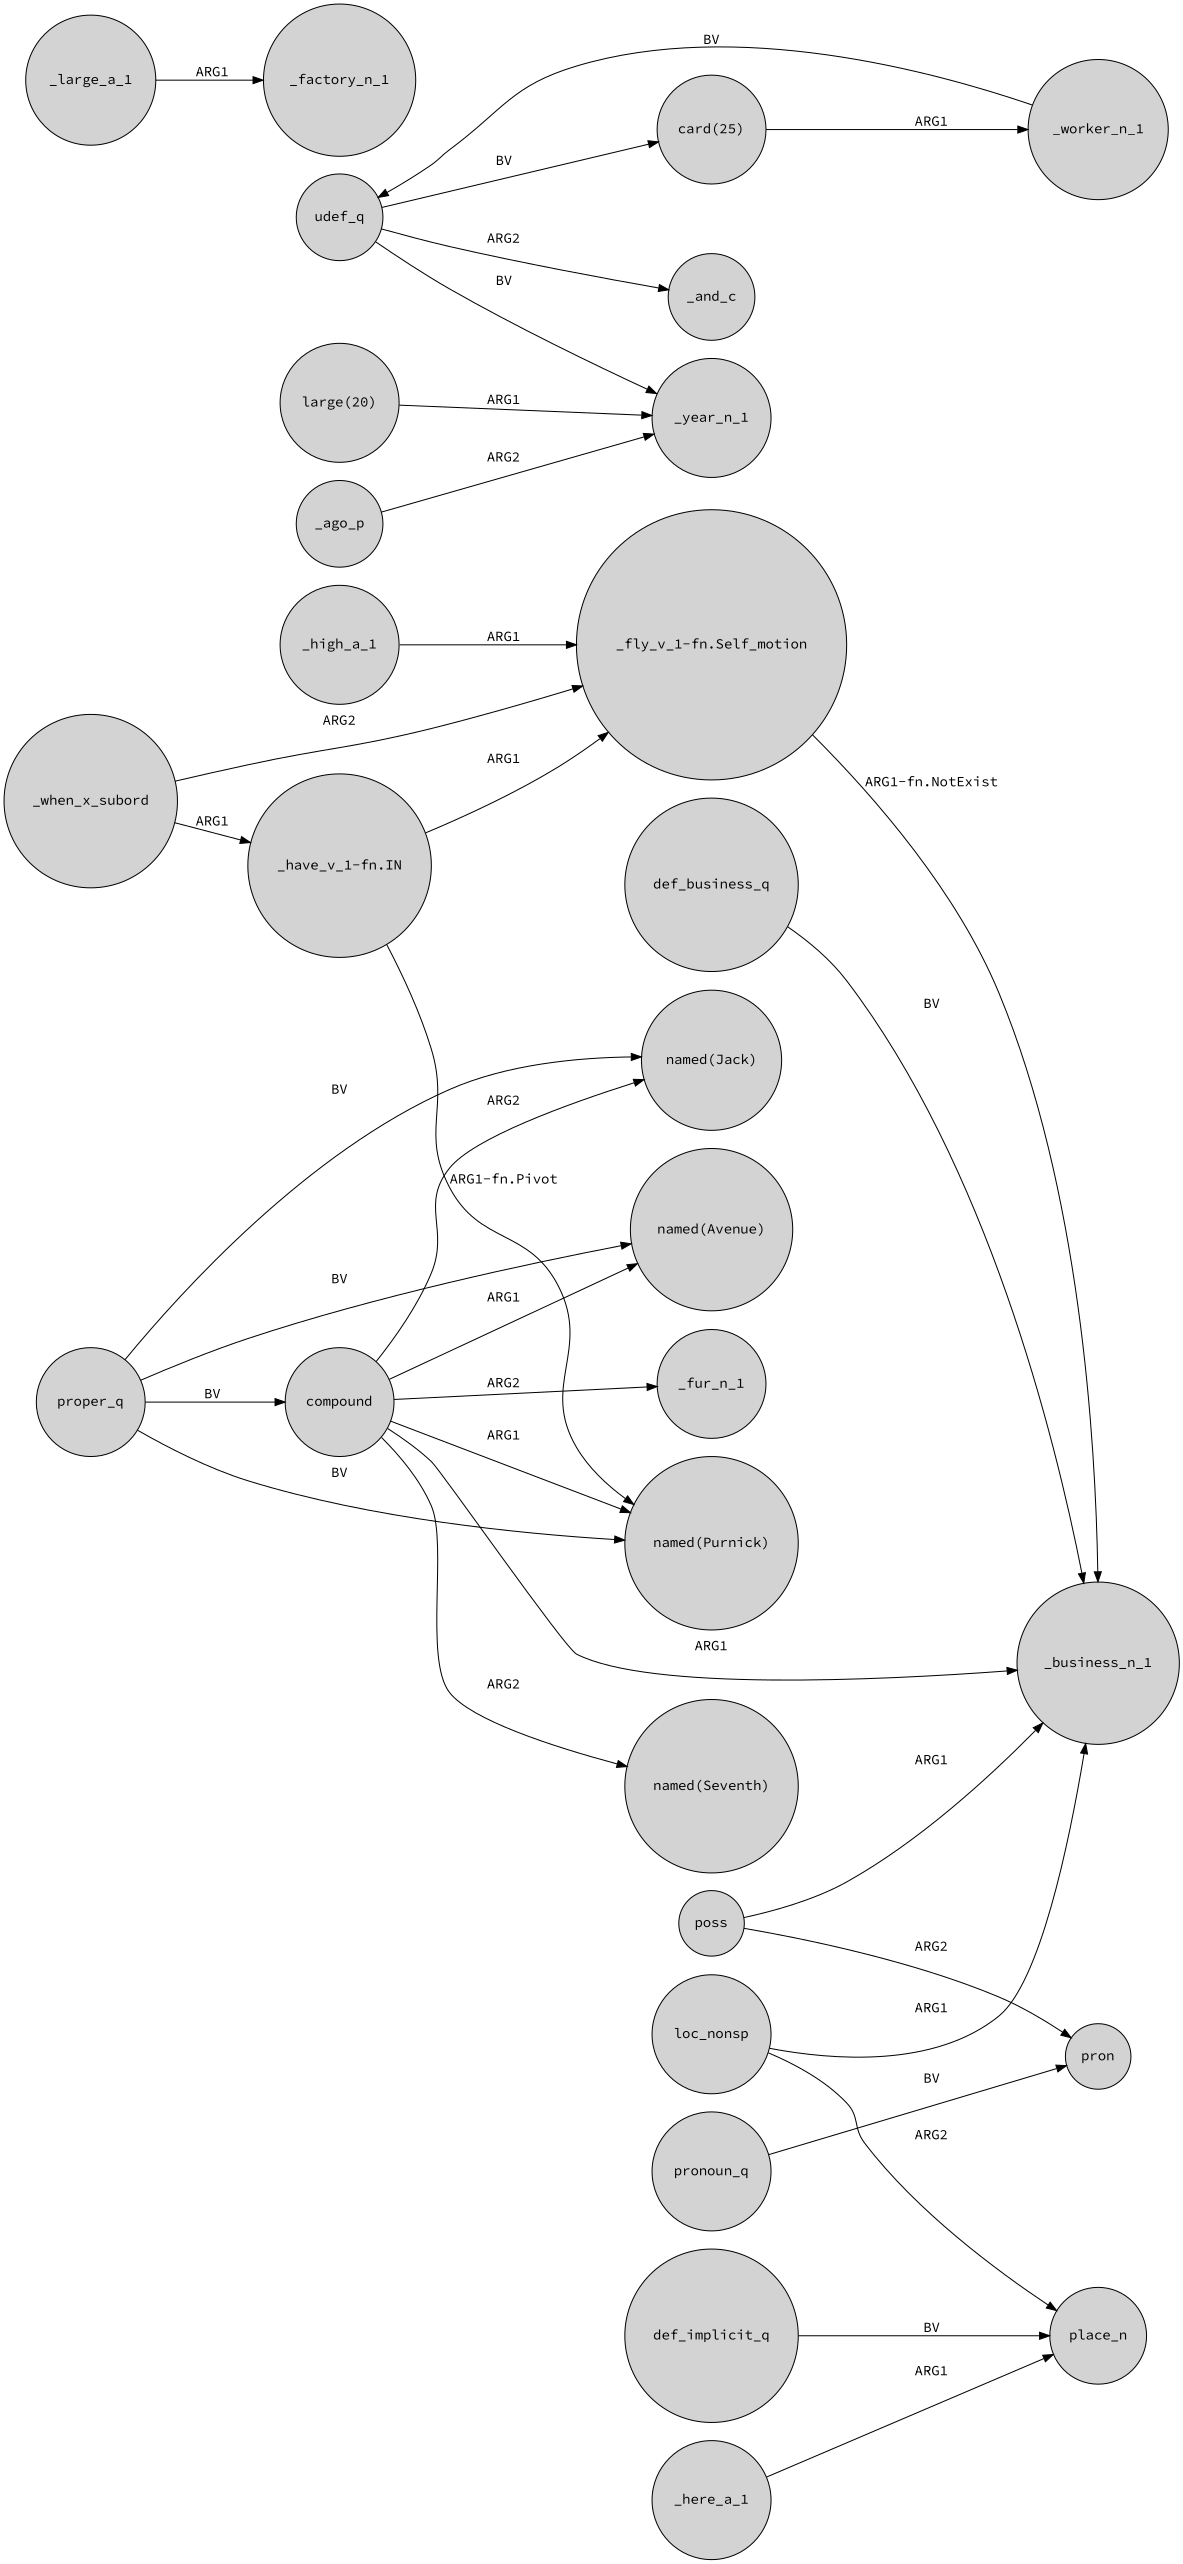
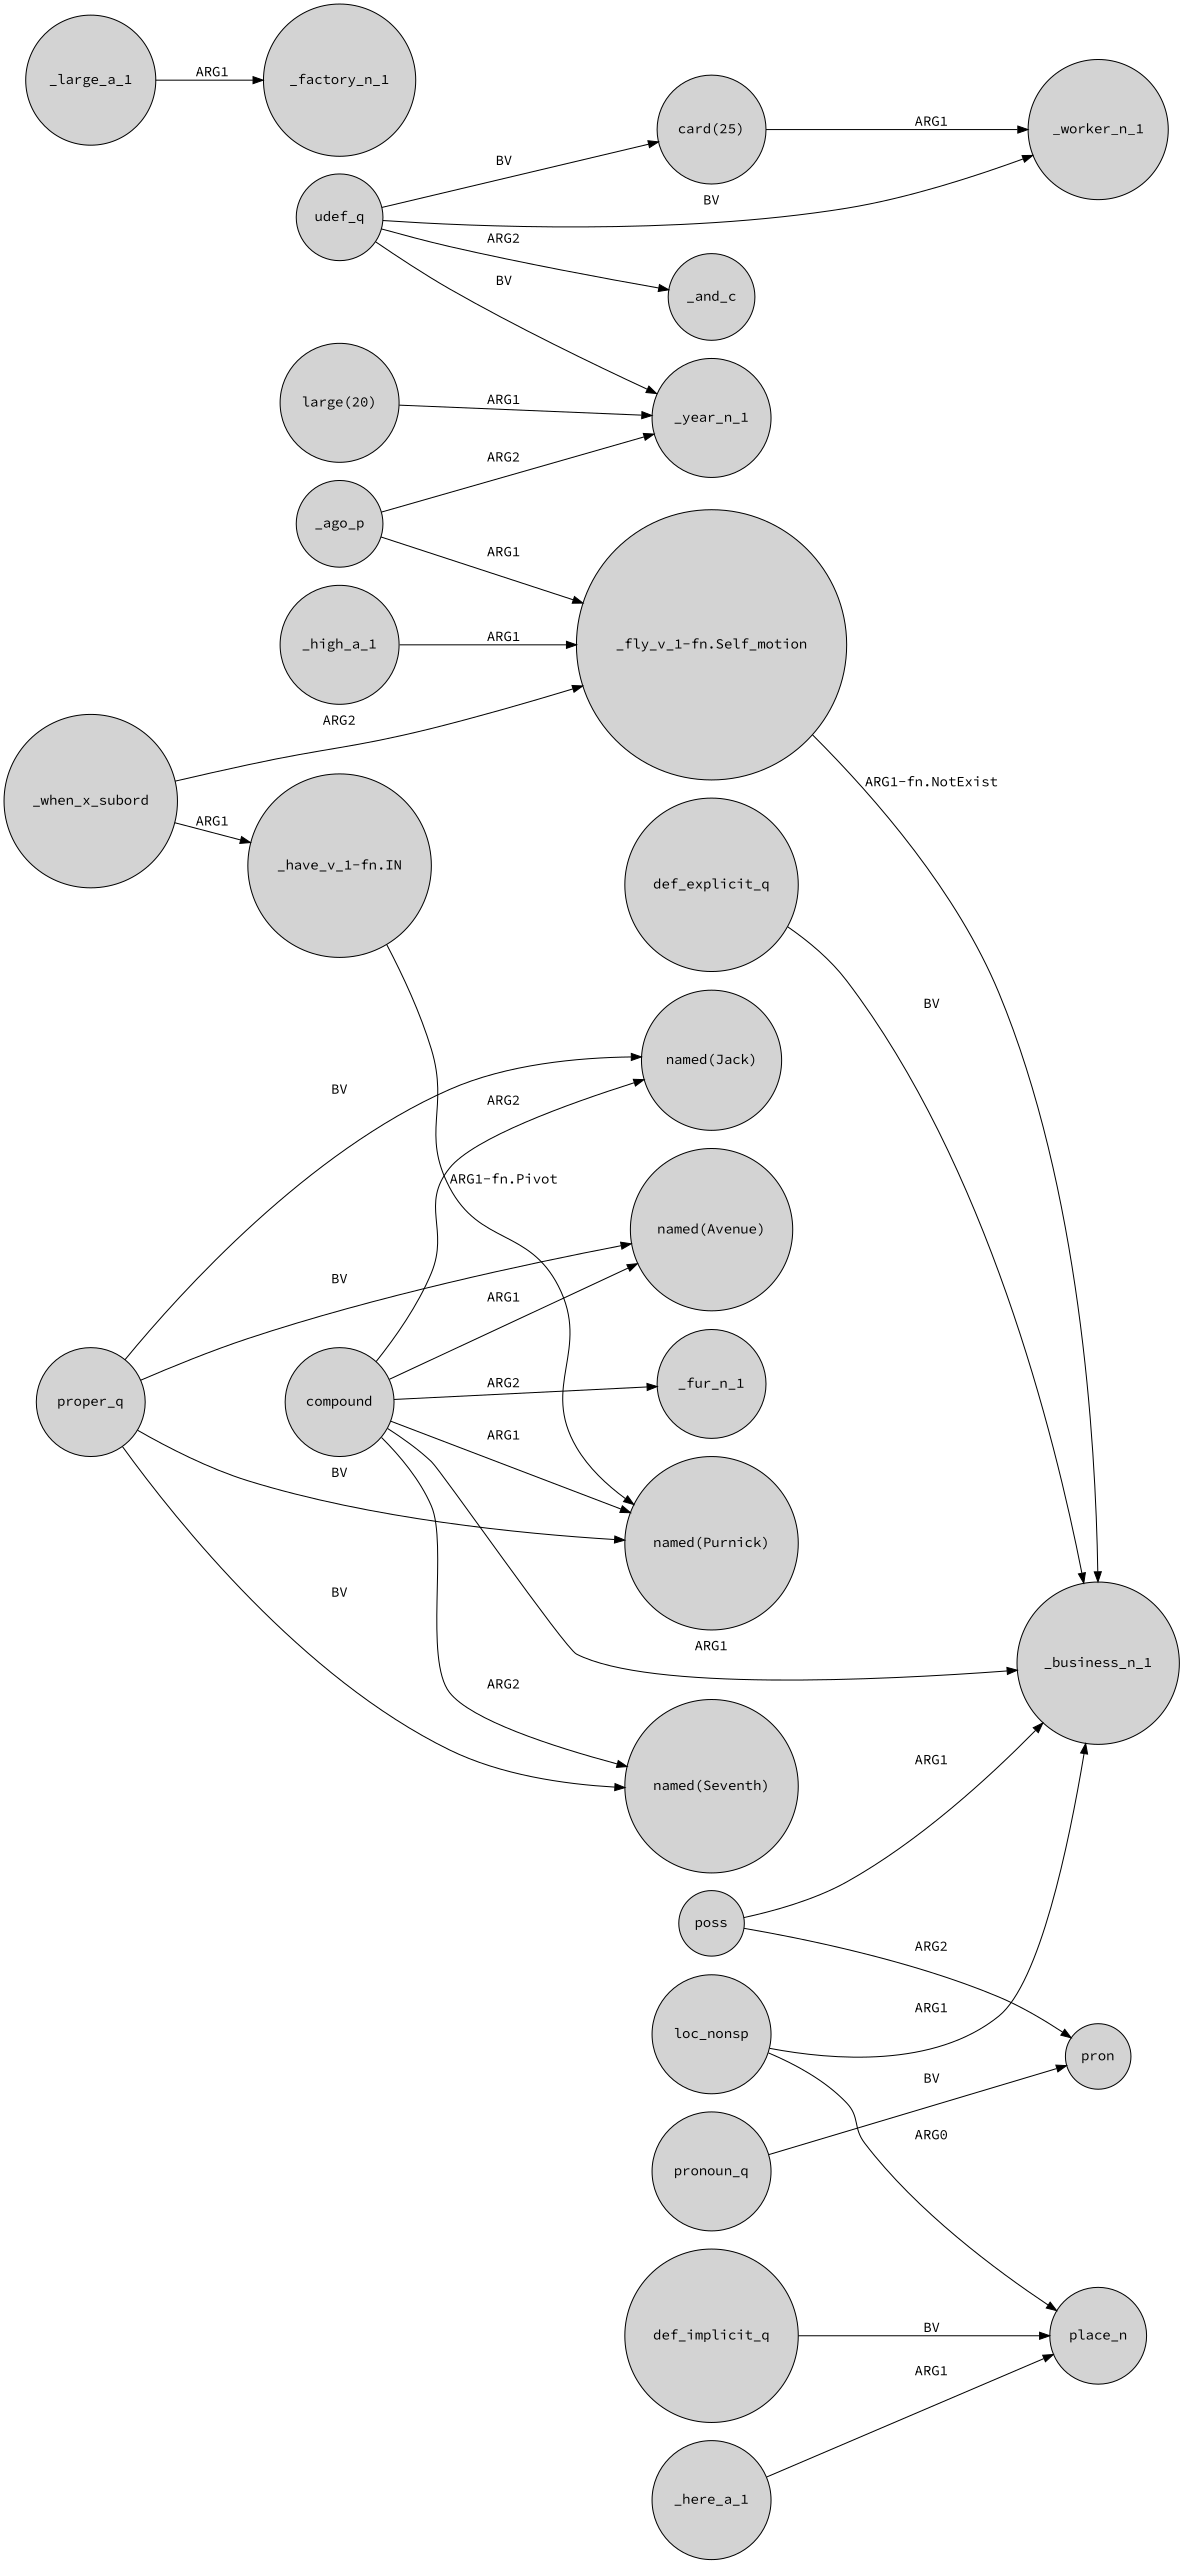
(692, 48) -> (707, 223)
(516, 791) -> (477, 568)
(712, 885) -> (712, 885)
(210, 1402) -> (333, 1673)
(932, 2136) -> (932, 2136)
